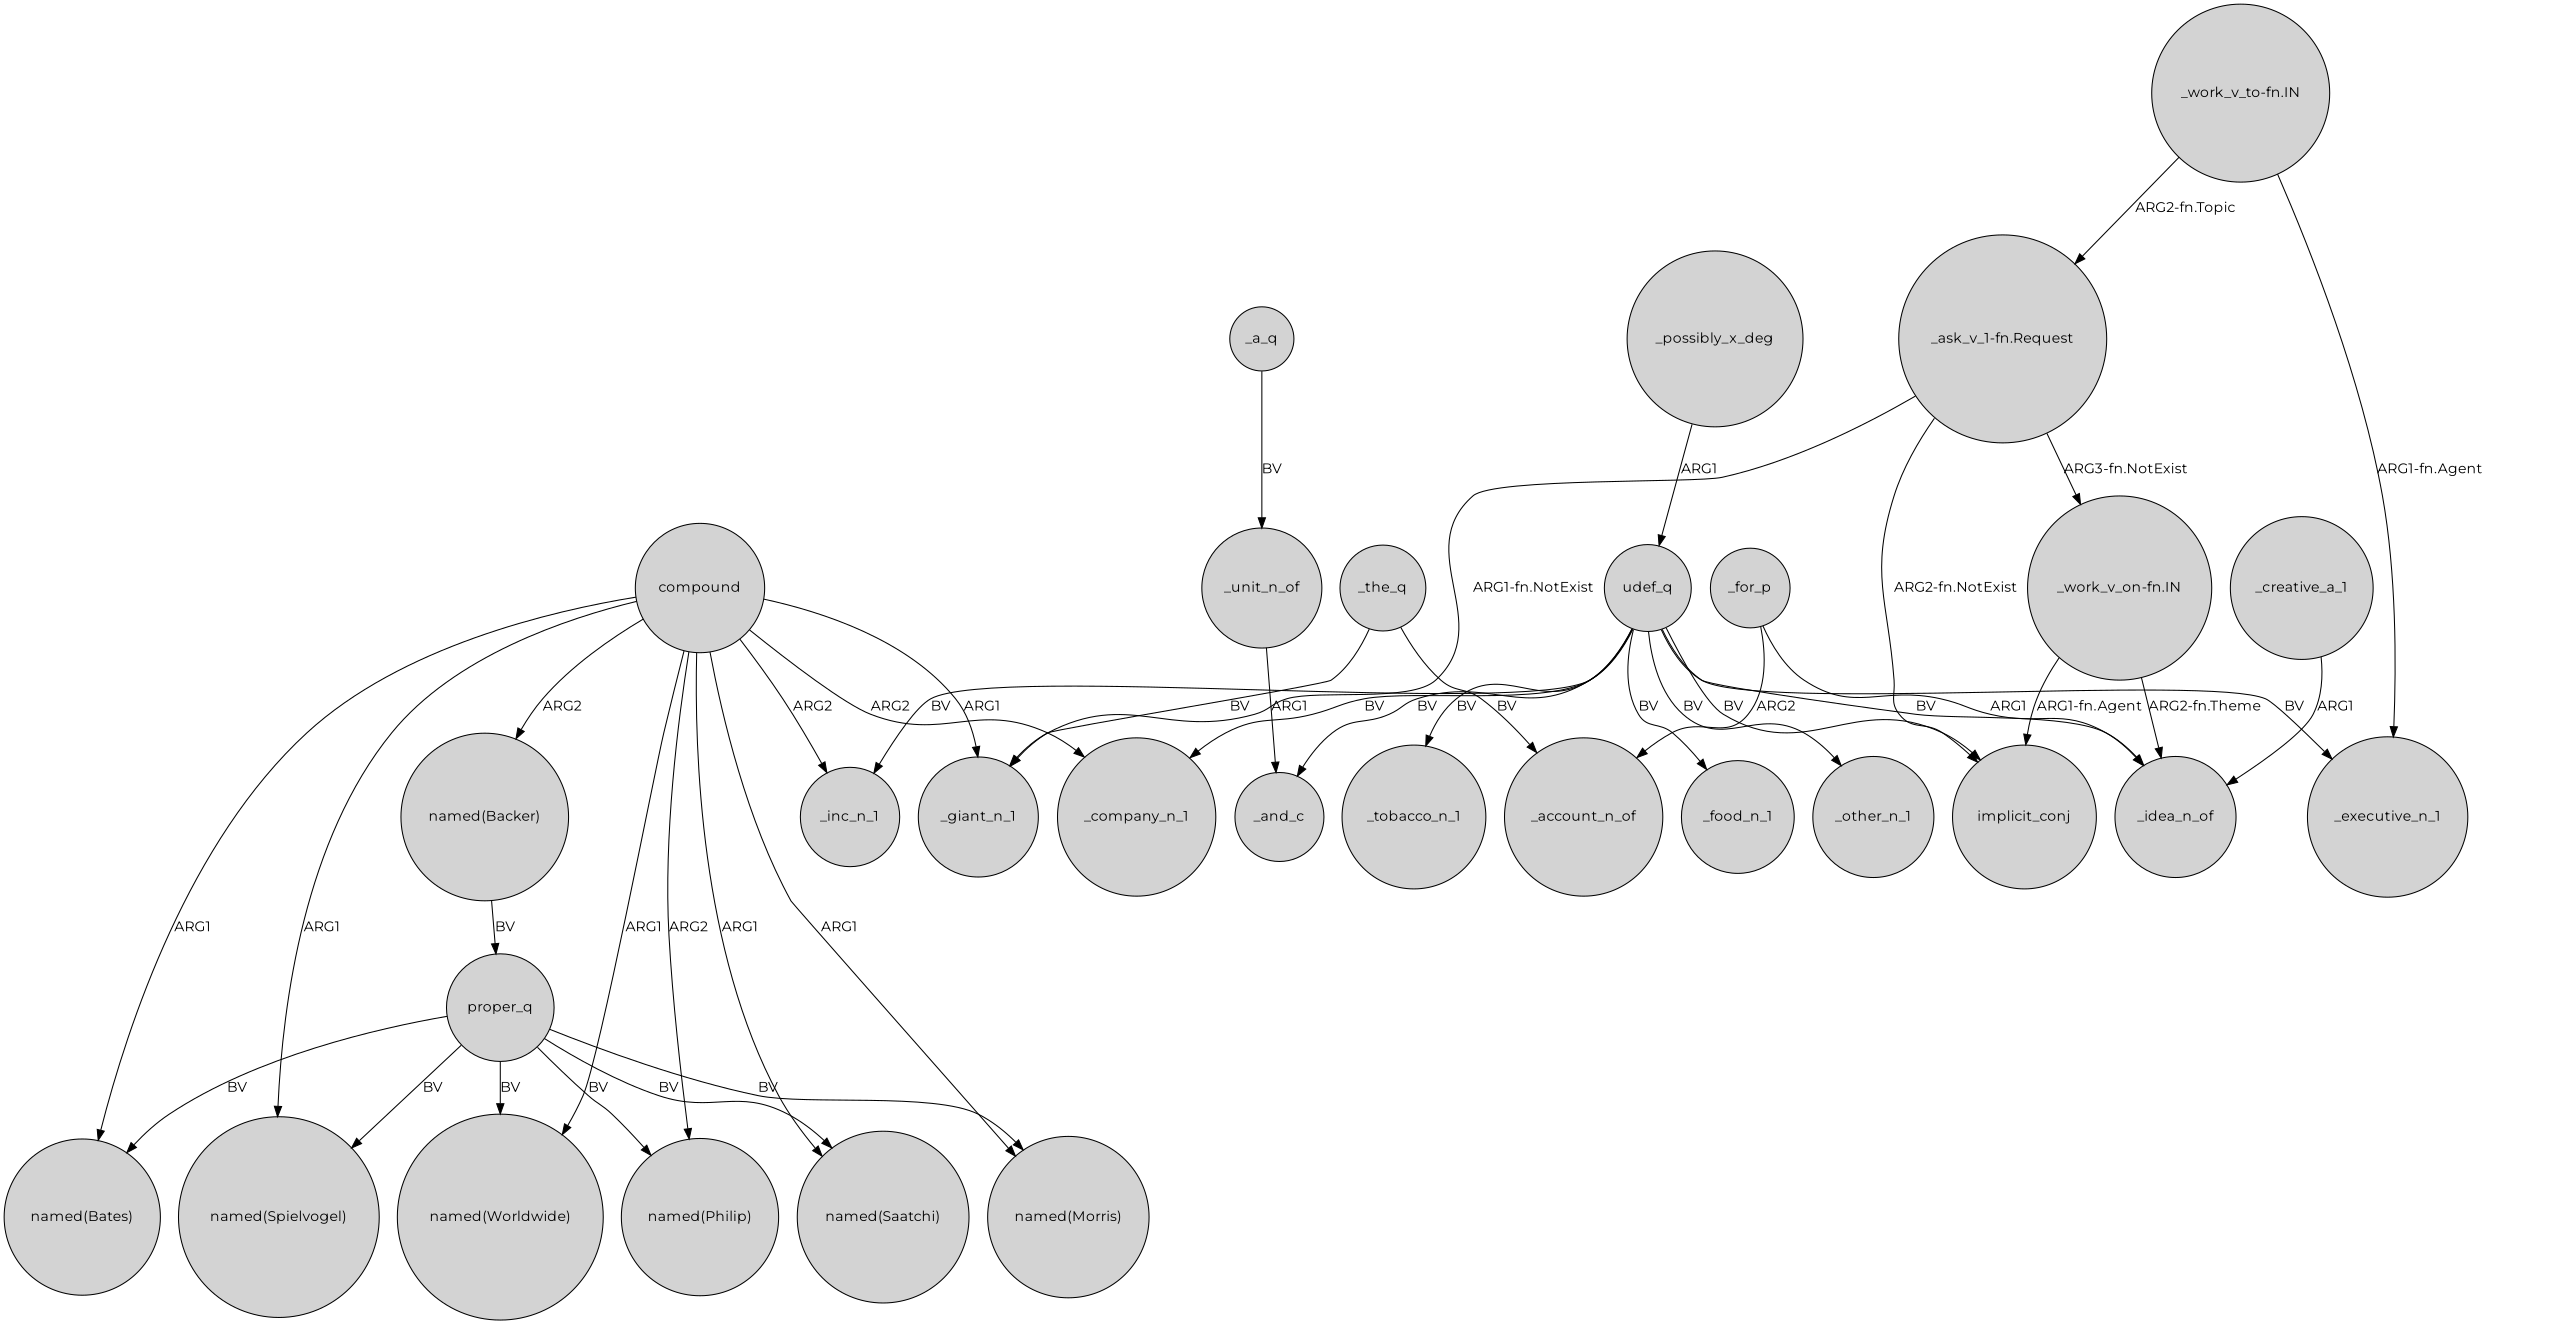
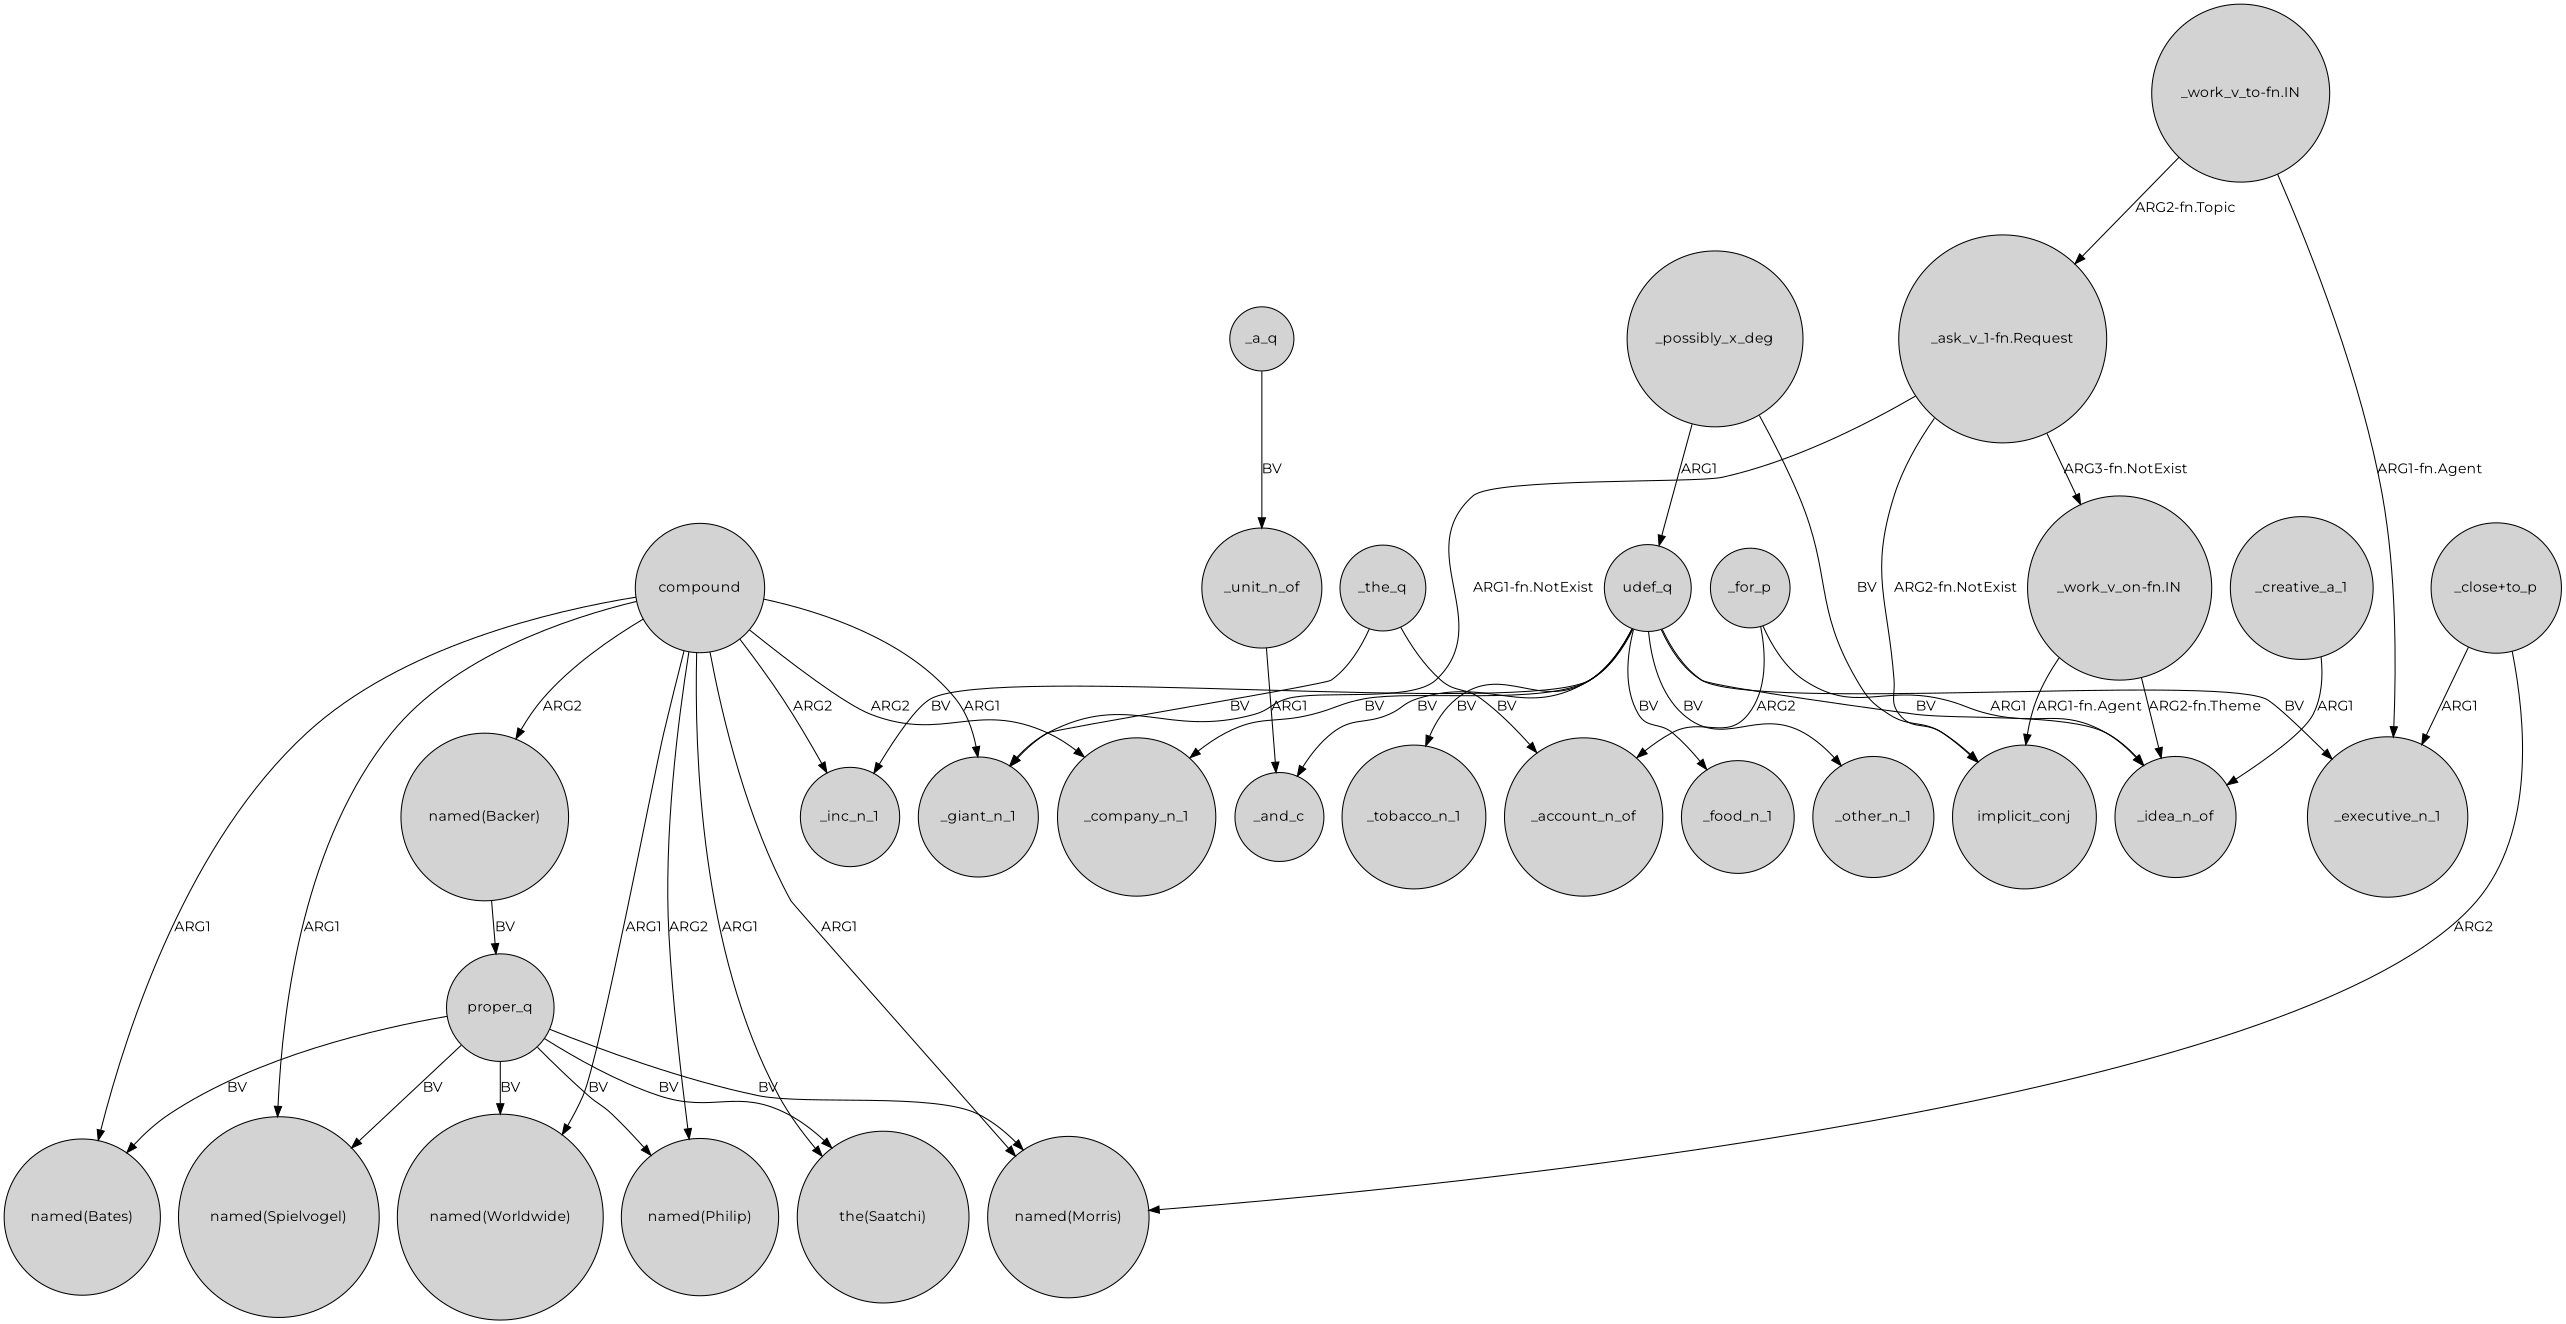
none -> (2496, 588)
(1780, 733) -> (1829, 614)
(883, 1217) -> (883, 1217)
